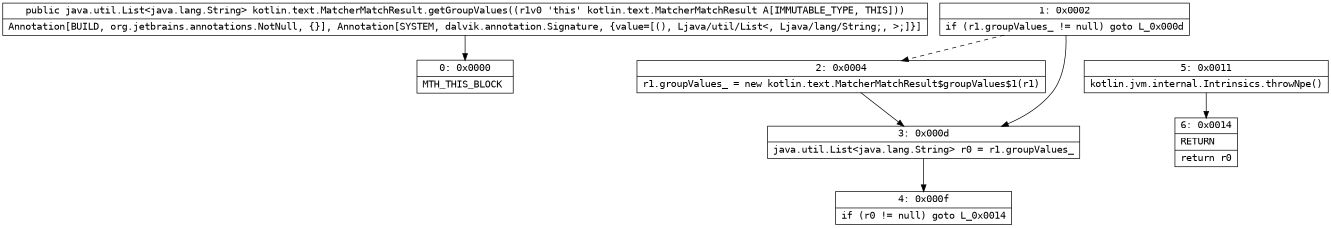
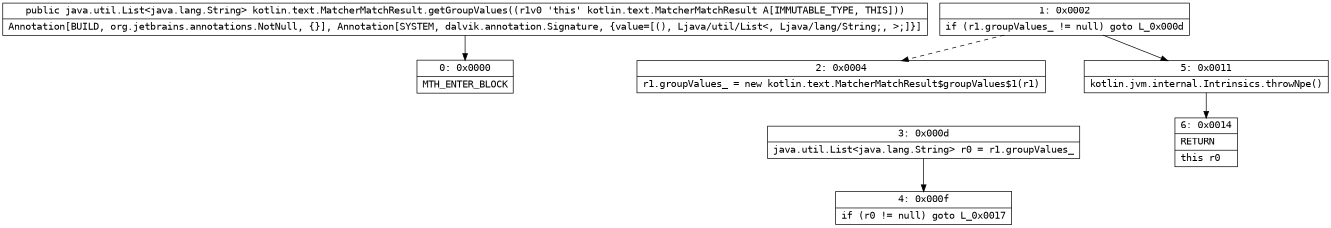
(462, 85) -> (465, 85)
(1054, 90) -> (1132, 47)
(879, 107) -> none
(1206, 158) -> (1200, 158)
(924, 216) -> (924, 216)
